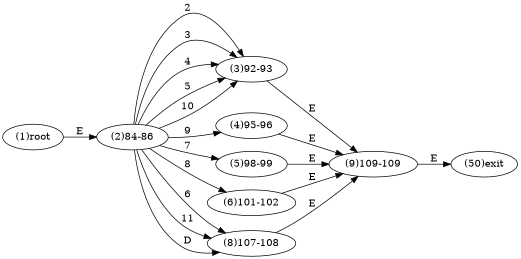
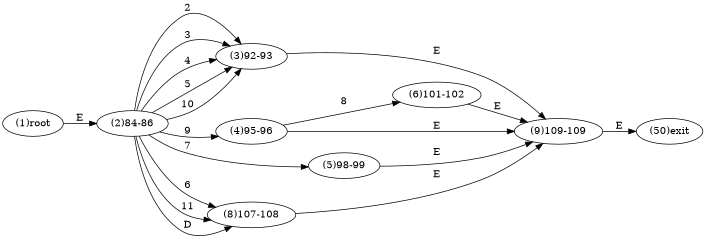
(184, 170) -> (338, 114)
